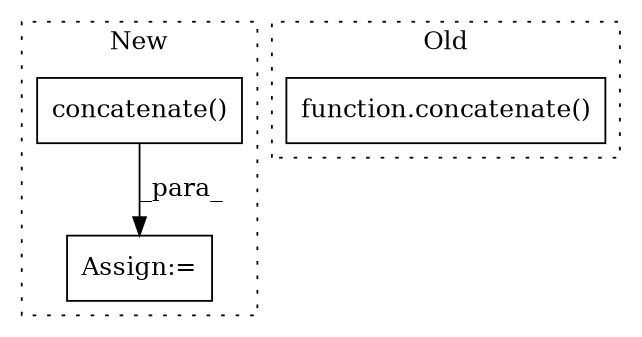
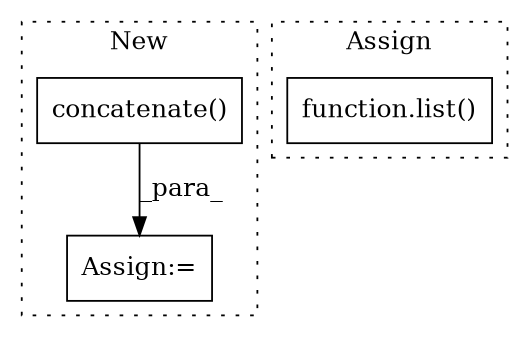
(446, 43) -> (390, 43)
(446, 111) -> (390, 111)
